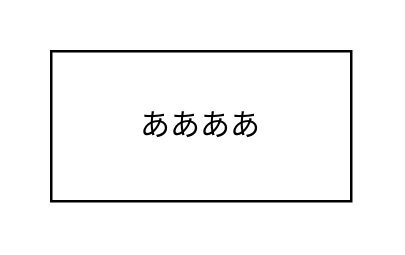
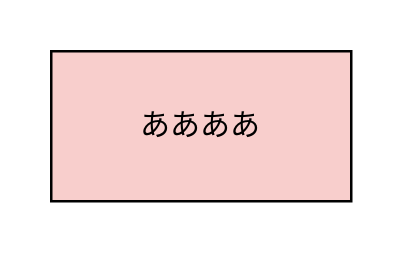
(201, 126) -> (201, 126)
